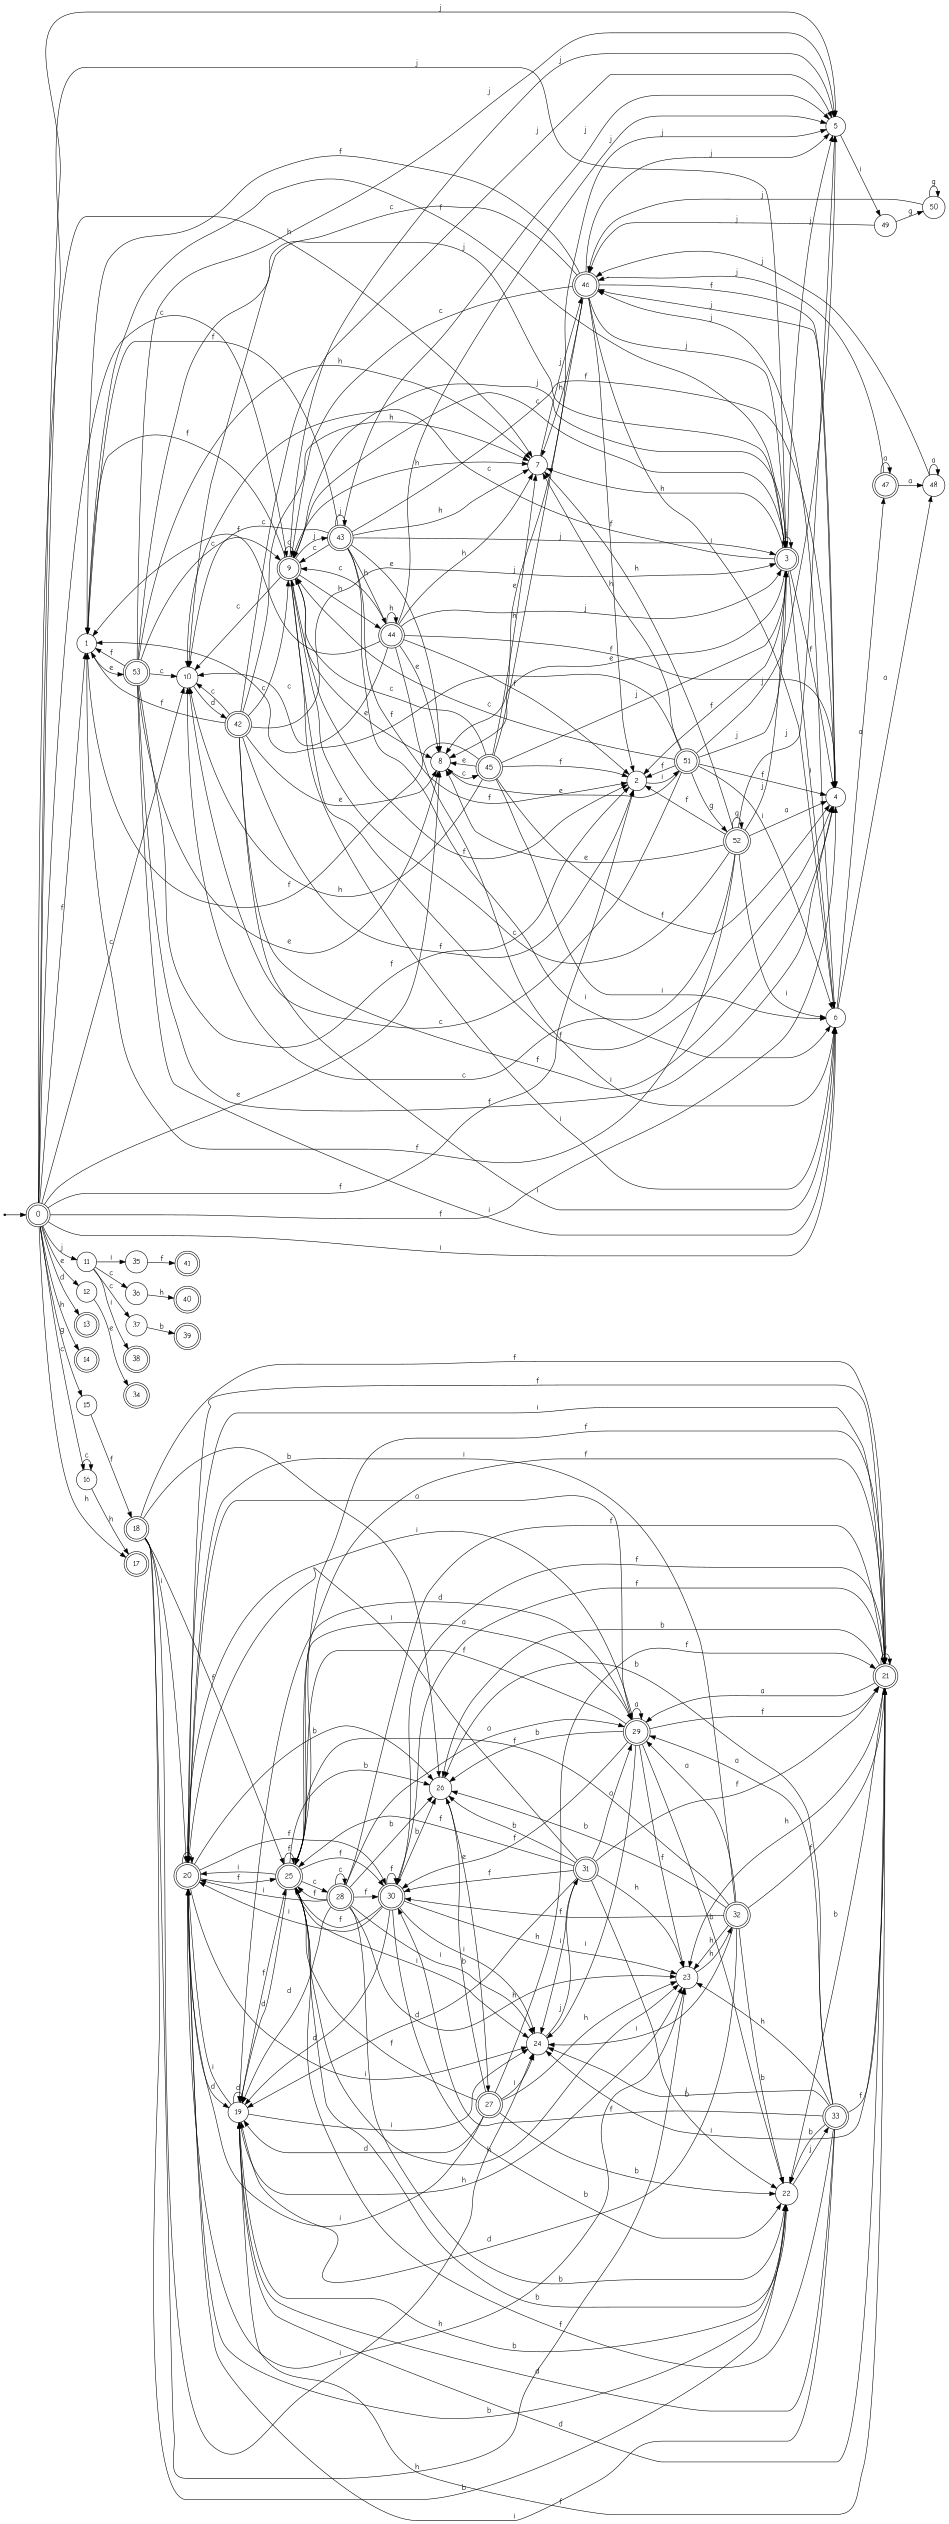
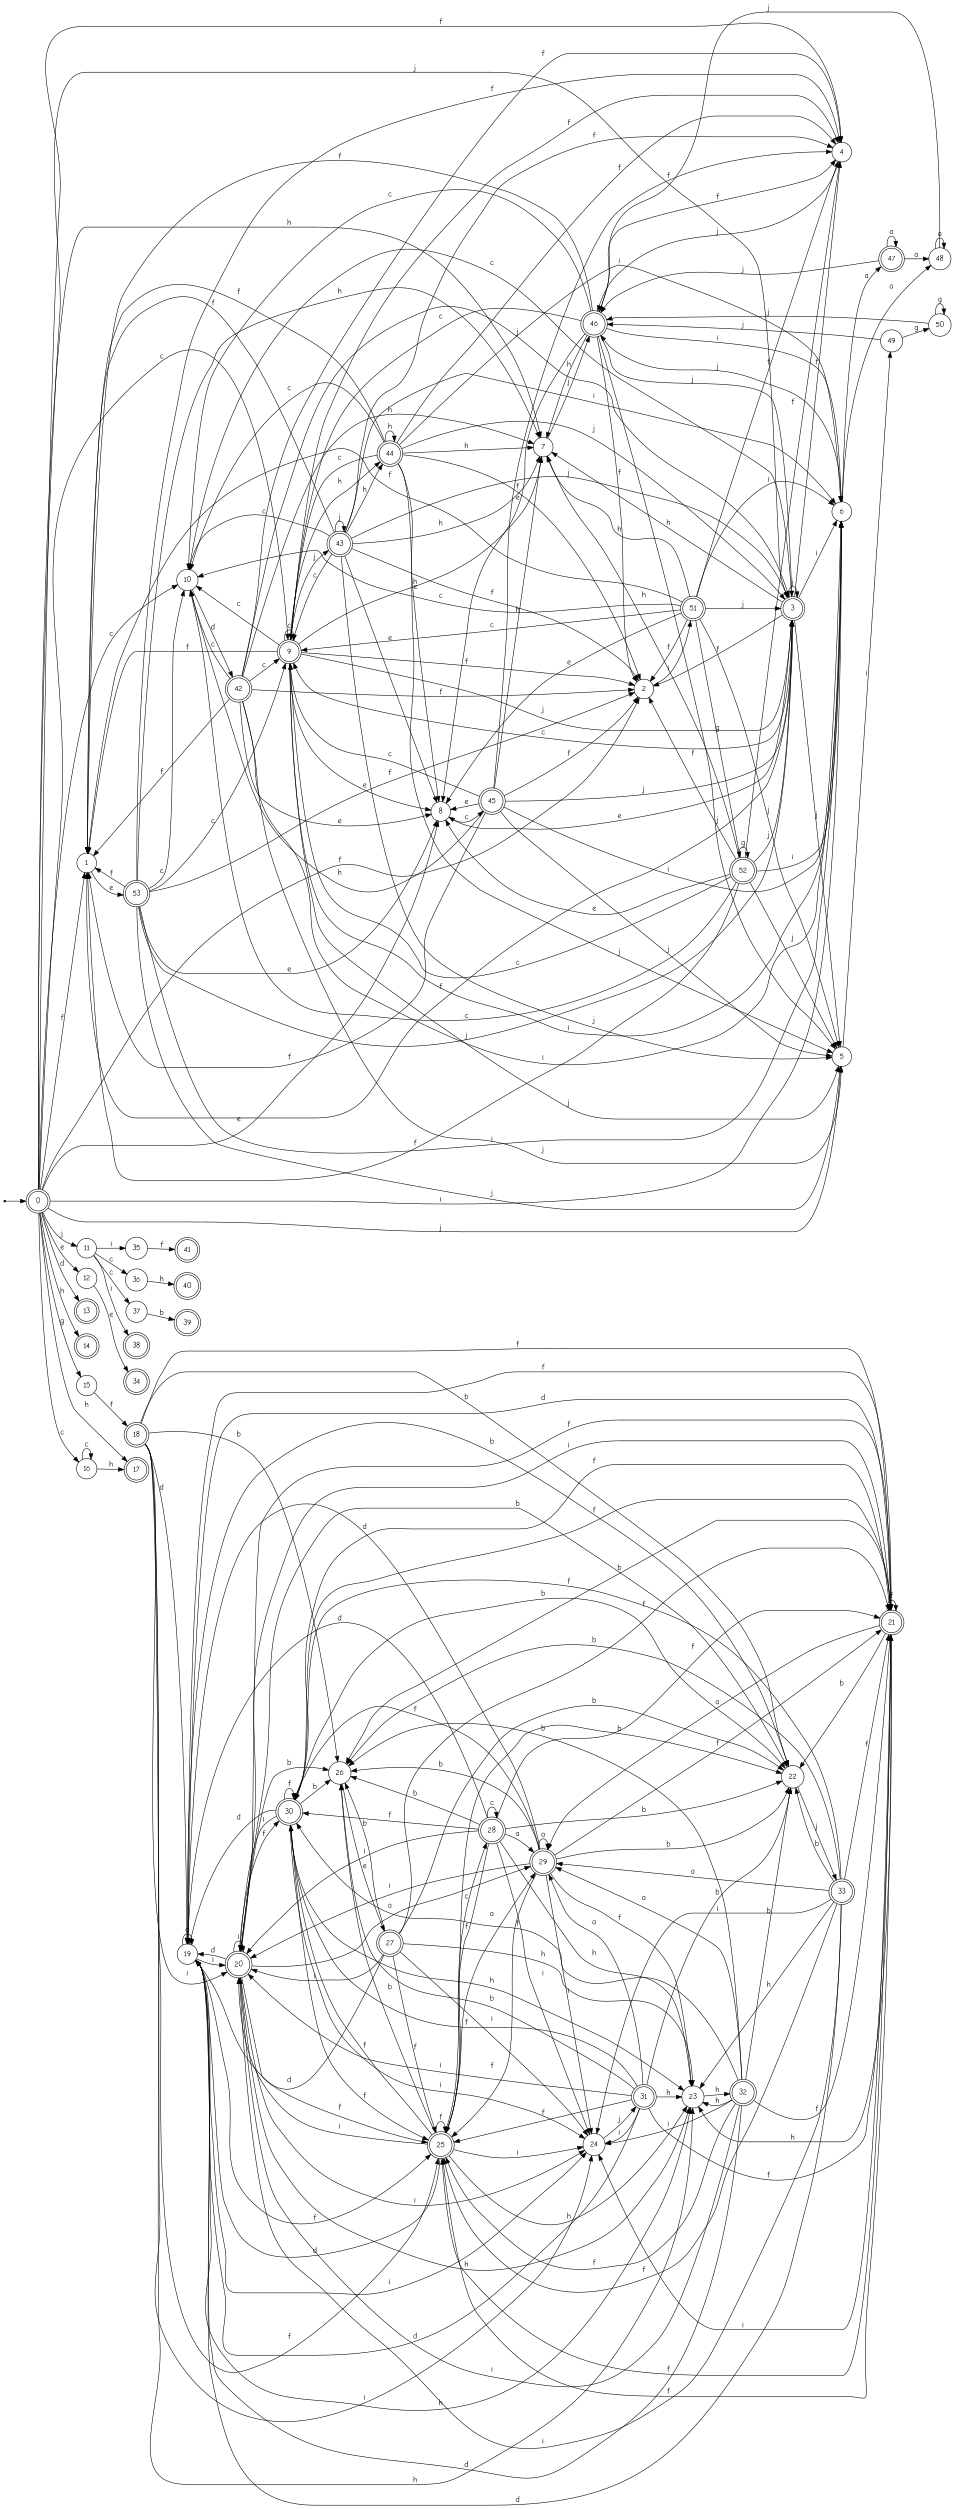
(787, 810) -> (793, 402)
none -> (180, 1689)
